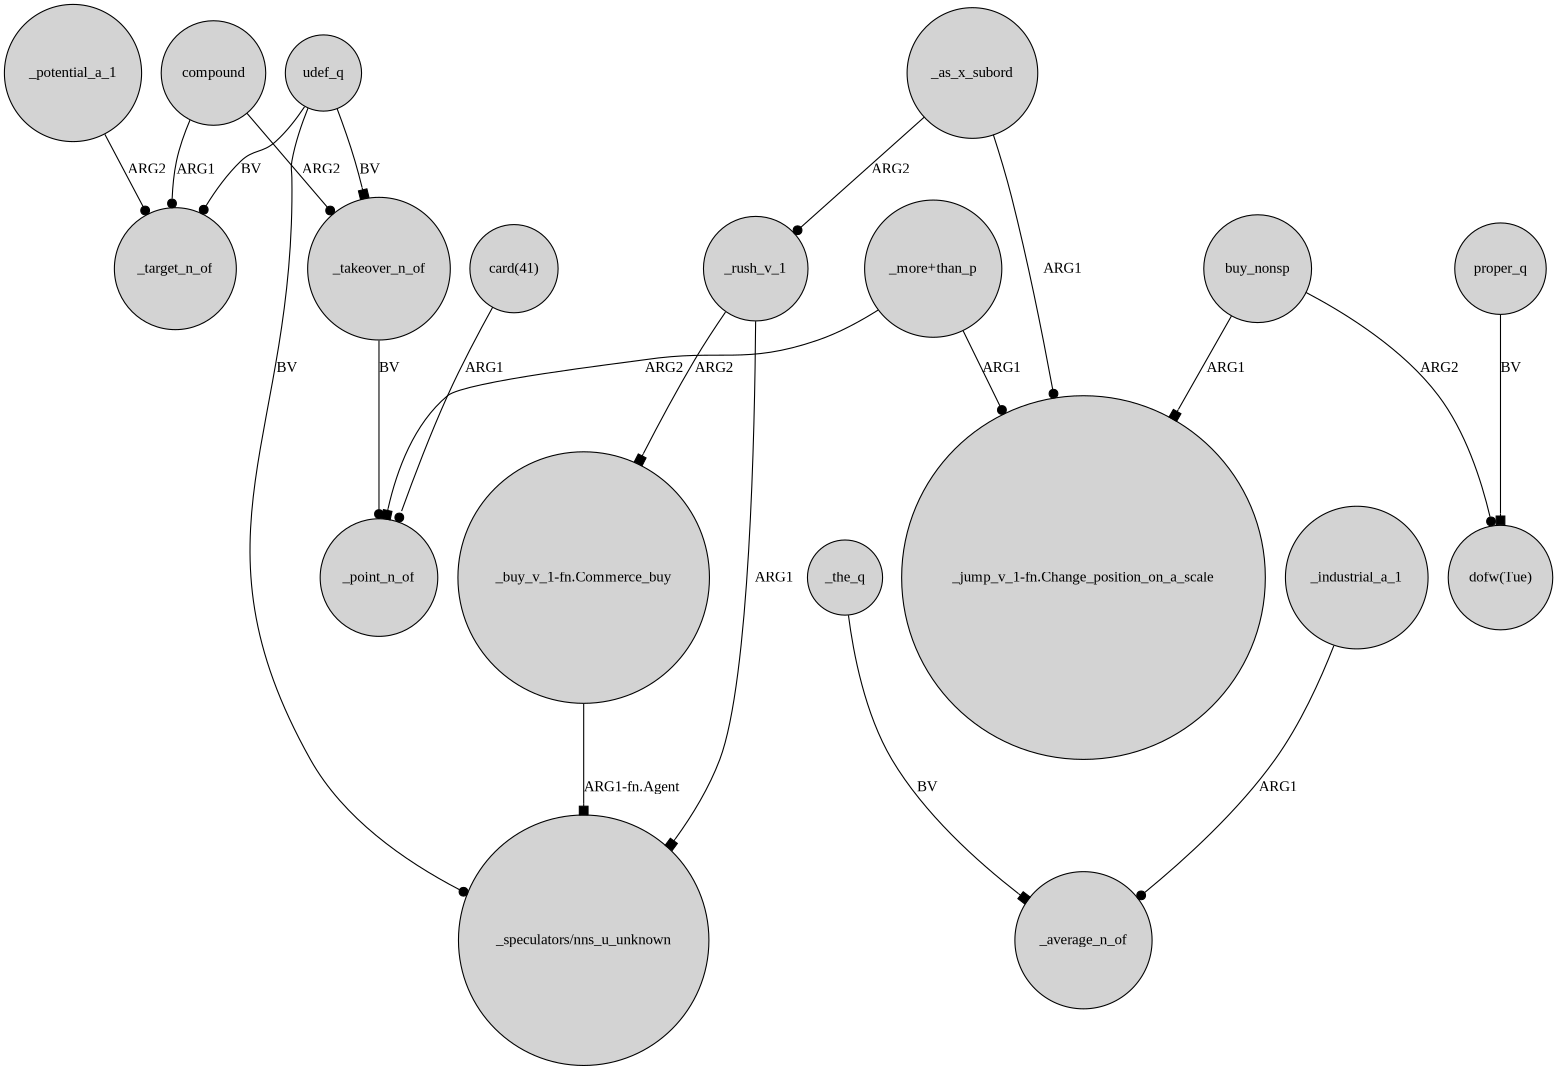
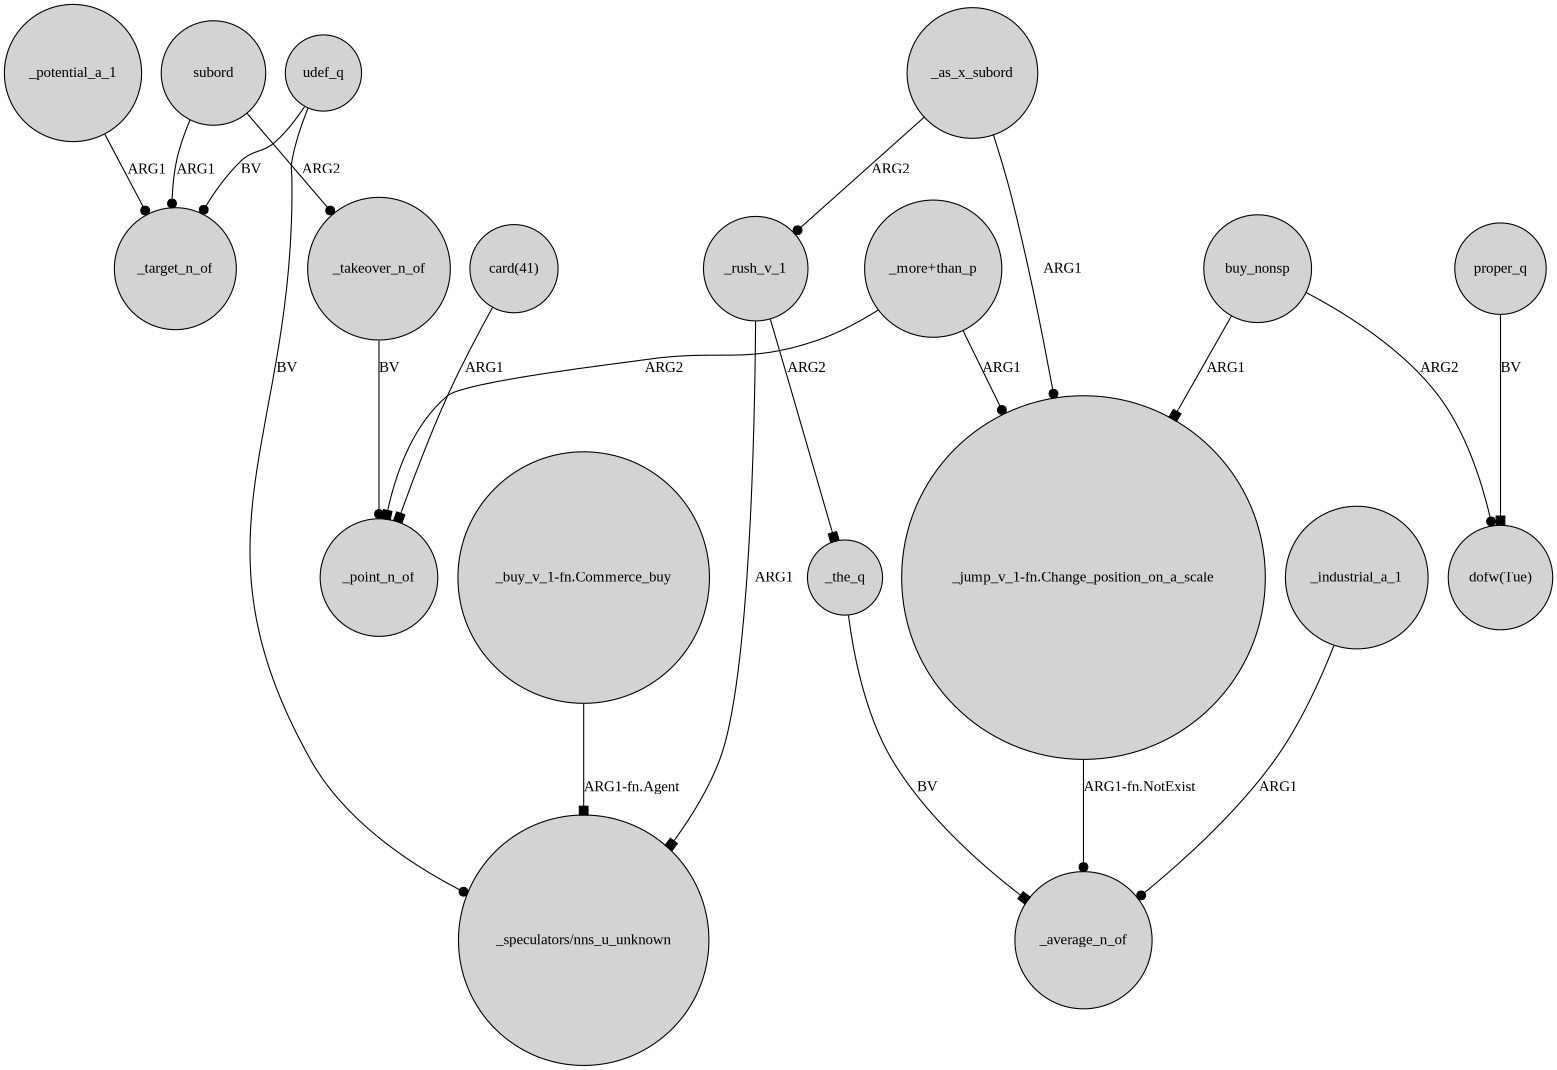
(213, 73) -> (213, 73)
(351, 148) -> none
(147, 169) -> (147, 169)
(682, 382) -> (801, 425)
(440, 412) -> (440, 412)
none -> (1083, 811)
